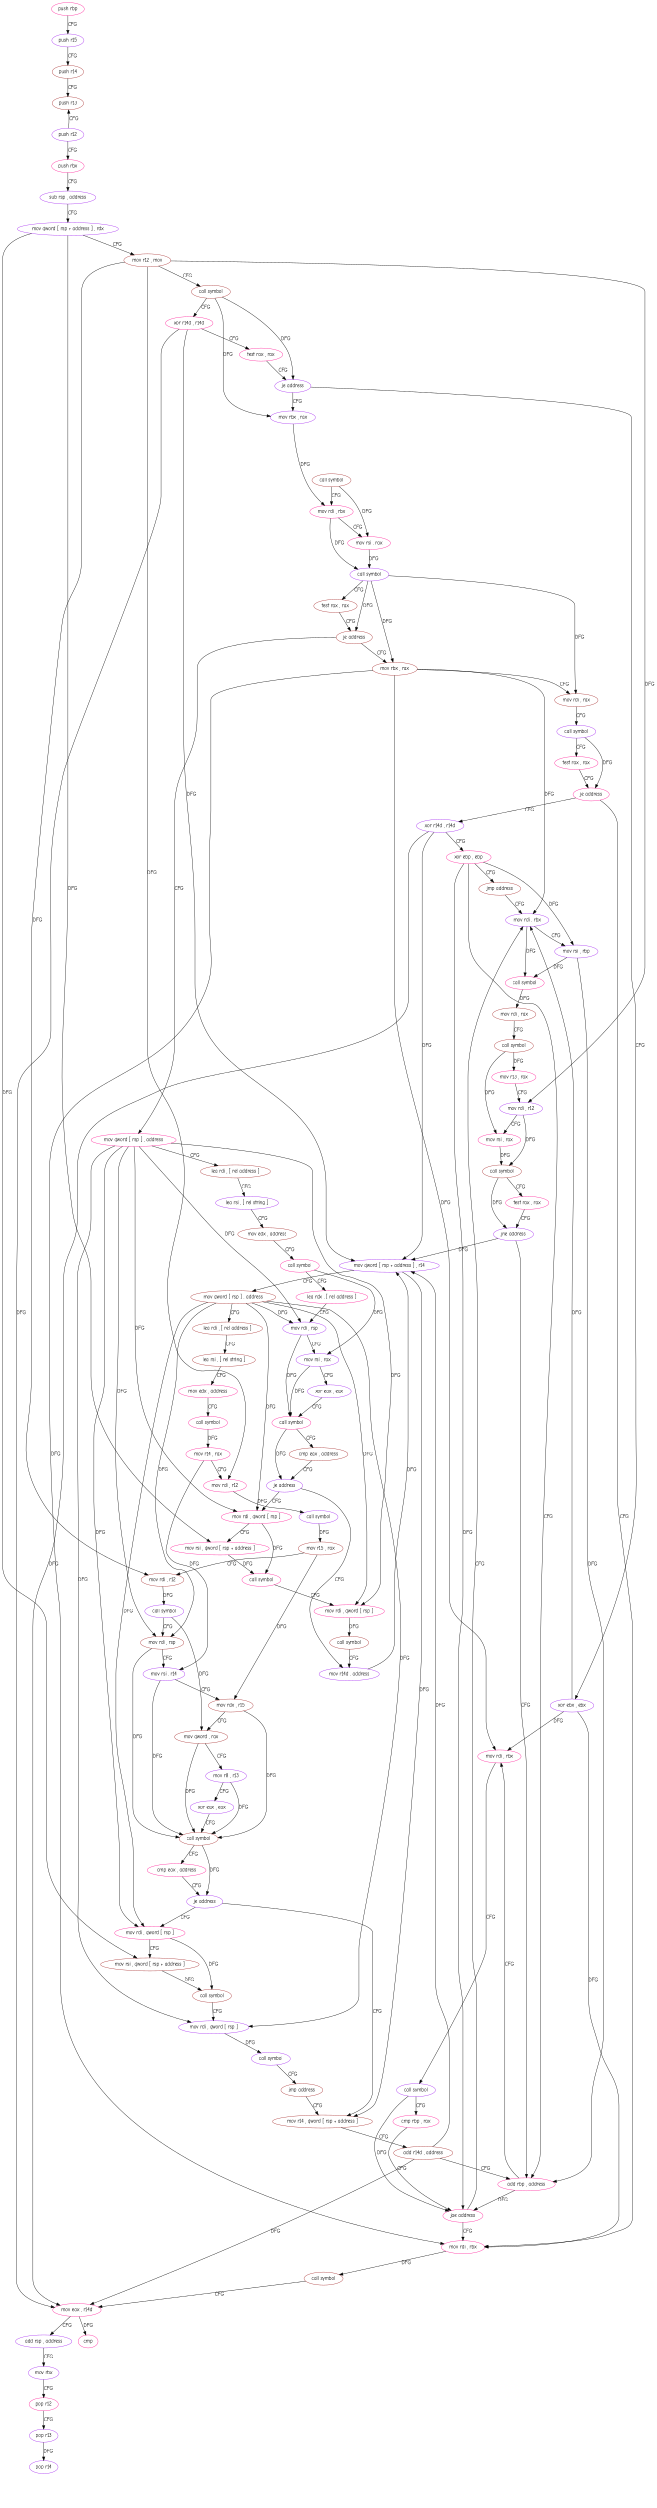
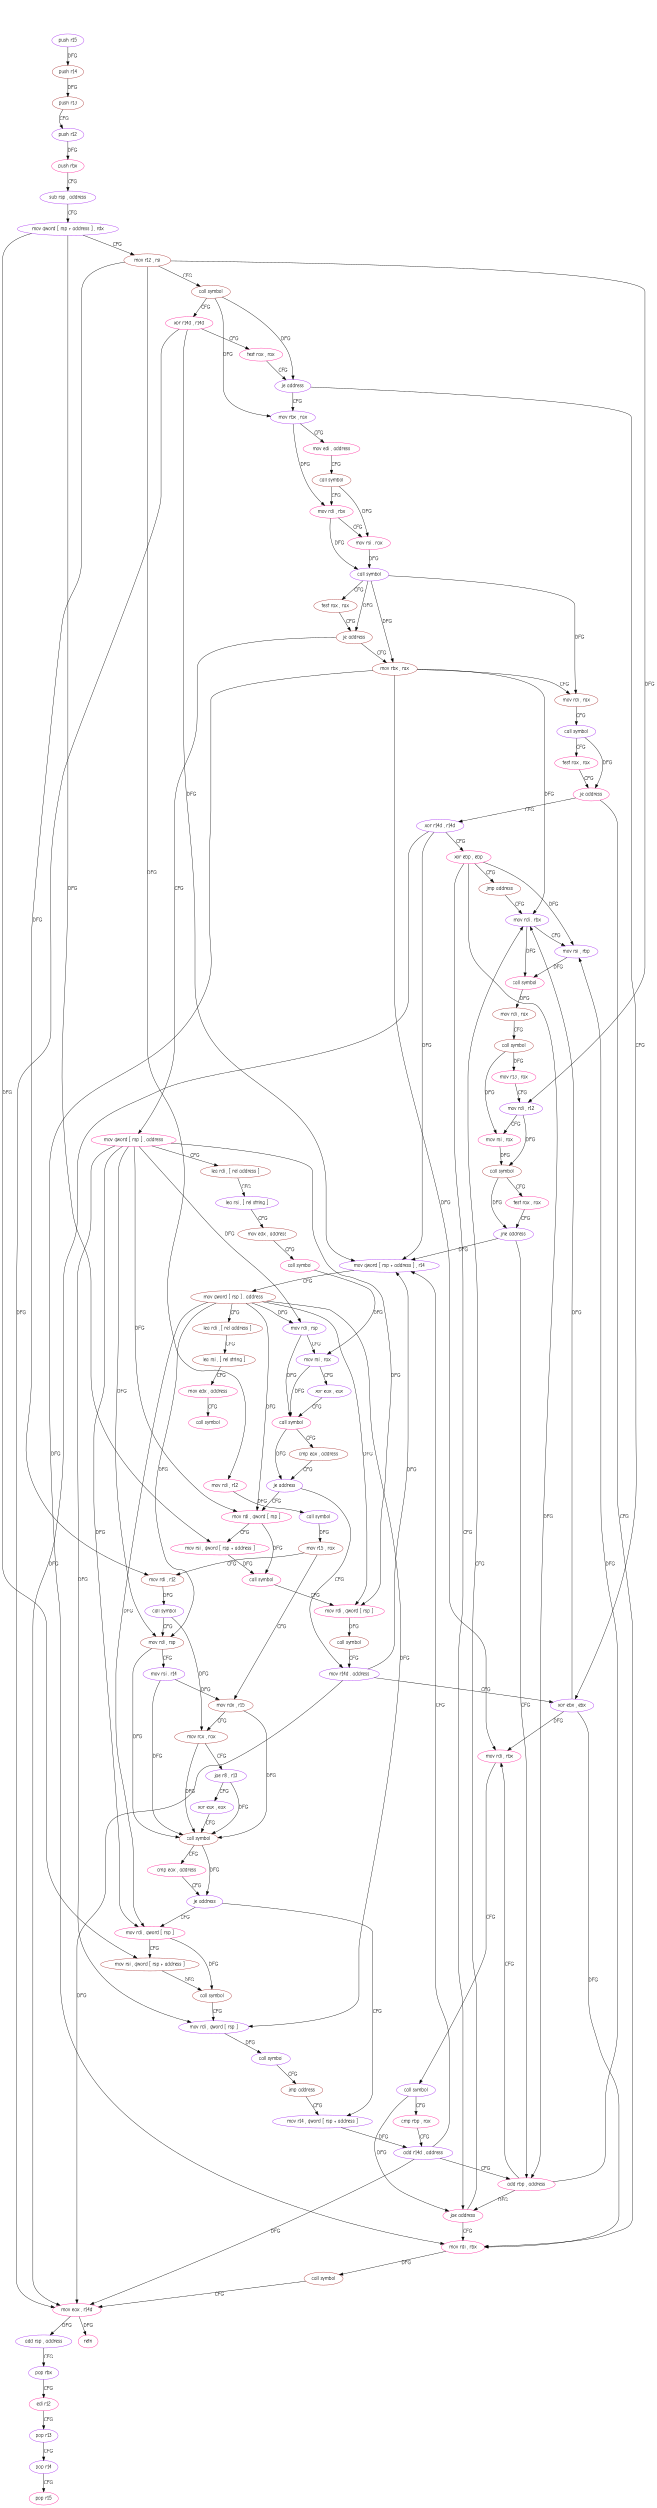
(68, 9) -> none
(73, 56) -> (73, 56)
(73, 88) -> (73, 88)
(69, 121) -> (59, 117)
(73, 150) -> (73, 150)
(147, 260) -> (147, 260)
none -> (332, 449)
(332, 1297) -> none
(208, 1454) -> none
(548, 1517) -> (548, 1517)
(468, 1533) -> (468, 1533)
(590, 1581) -> (609, 1590)
(282, 1627) -> (282, 1627)
none -> (462, 1689)
(206, 1690) -> (206, 1690)
(419, 1696) -> none
(440, 1706) -> (440, 1706)
(201, 1737) -> (201, 1737)
(226, 1776) -> (226, 1776)
none -> (90, 1919)
(322, 2122) -> (322, 2122)
(384, 2137) -> (384, 2137)
(423, 2153) -> (423, 2153)
(401, 2175) -> (419, 2135)
(67, 2326) -> (67, 2326)
(88, 2341) -> (88, 2341)
(44, 2373) -> (44, 2373)
(44, 2404) -> (44, 2404)
(48, 2451) -> (48, 2451)
none -> (44, 2499)
